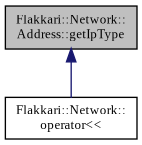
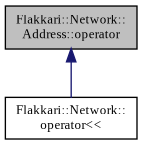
(71, 28) -> (71, 28)
